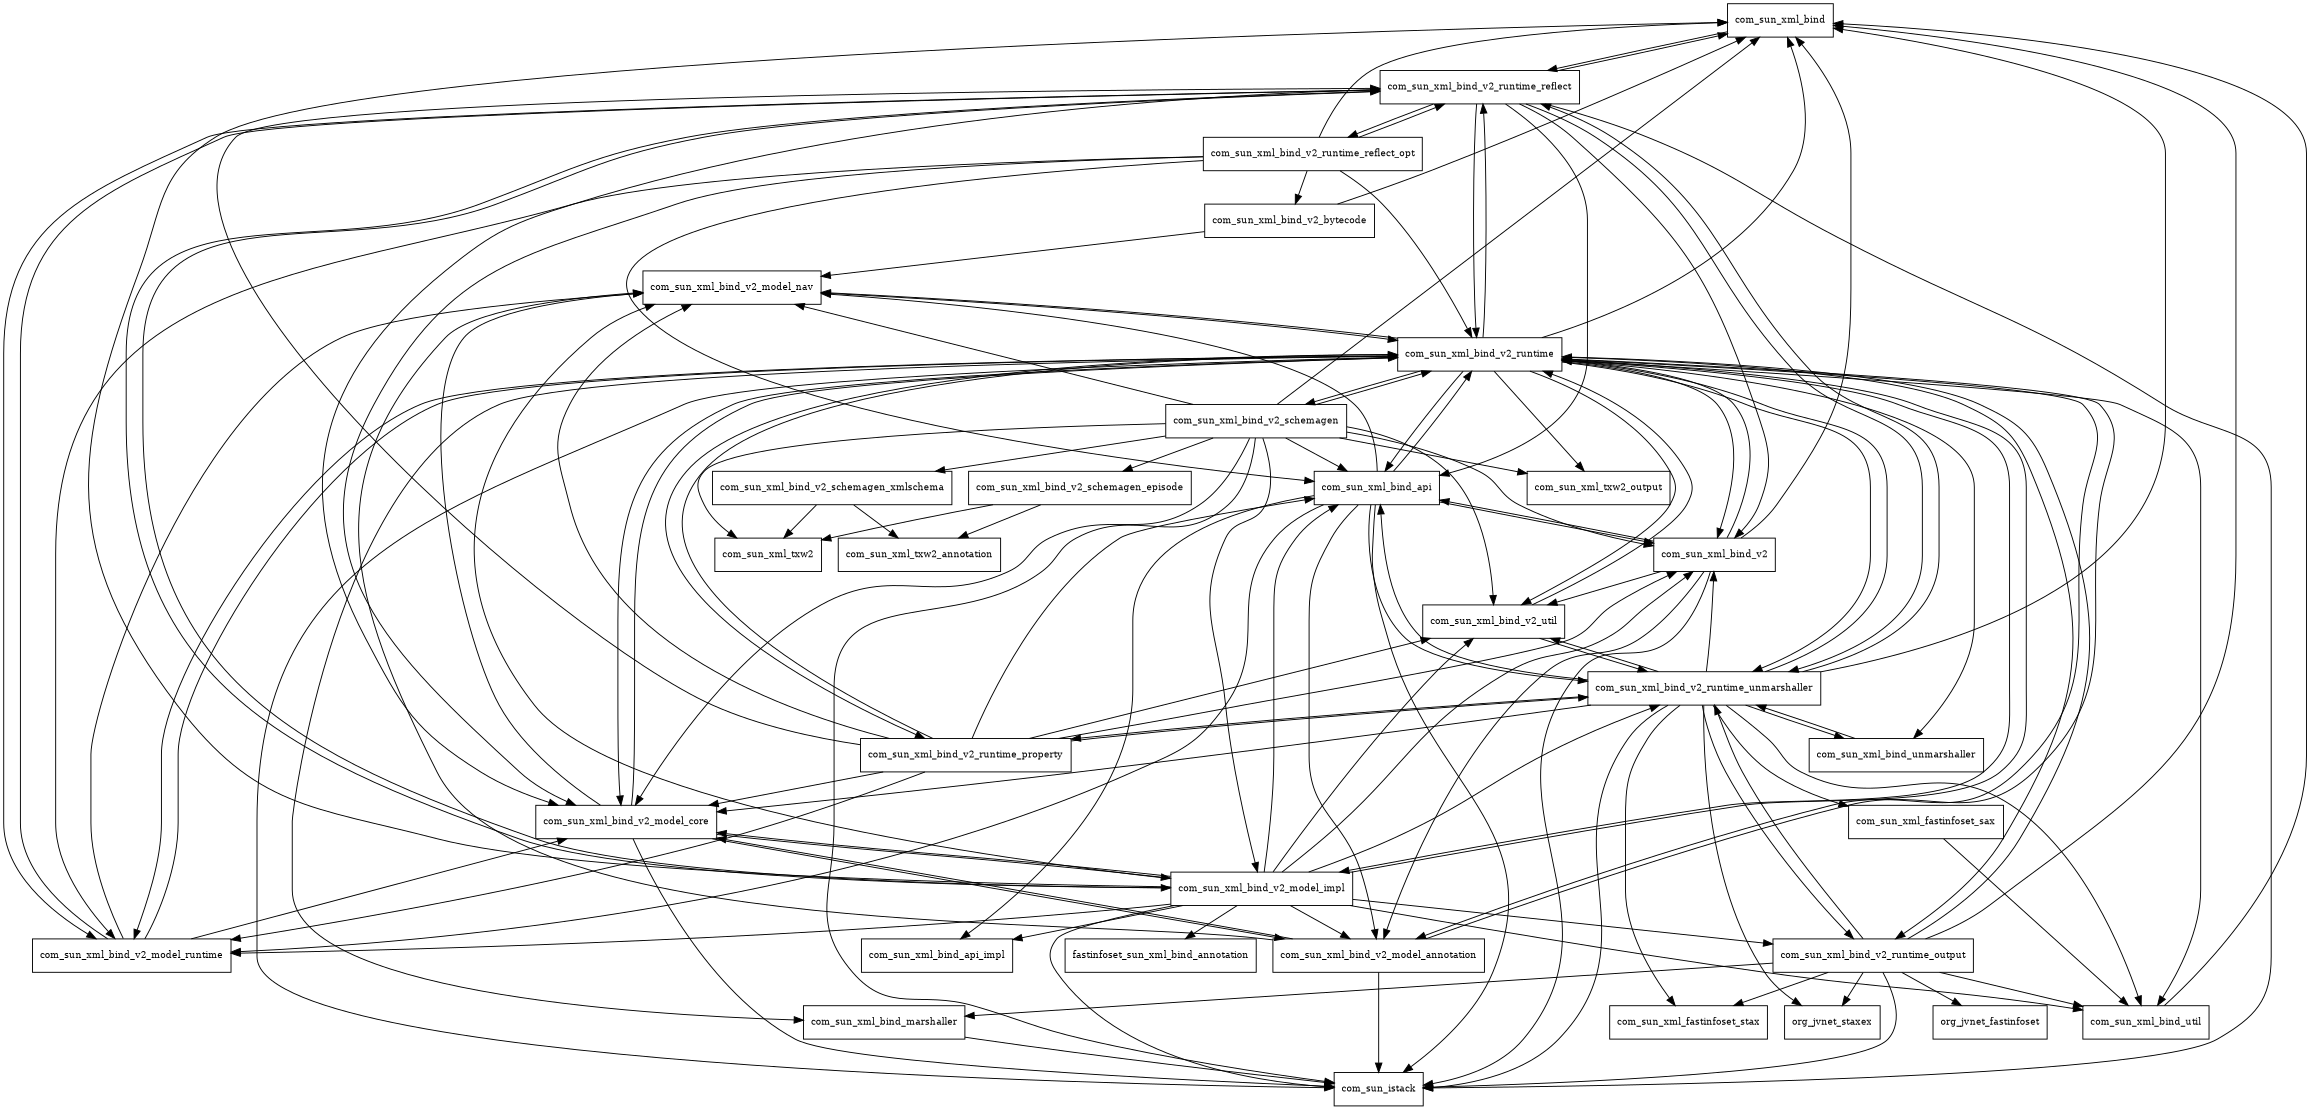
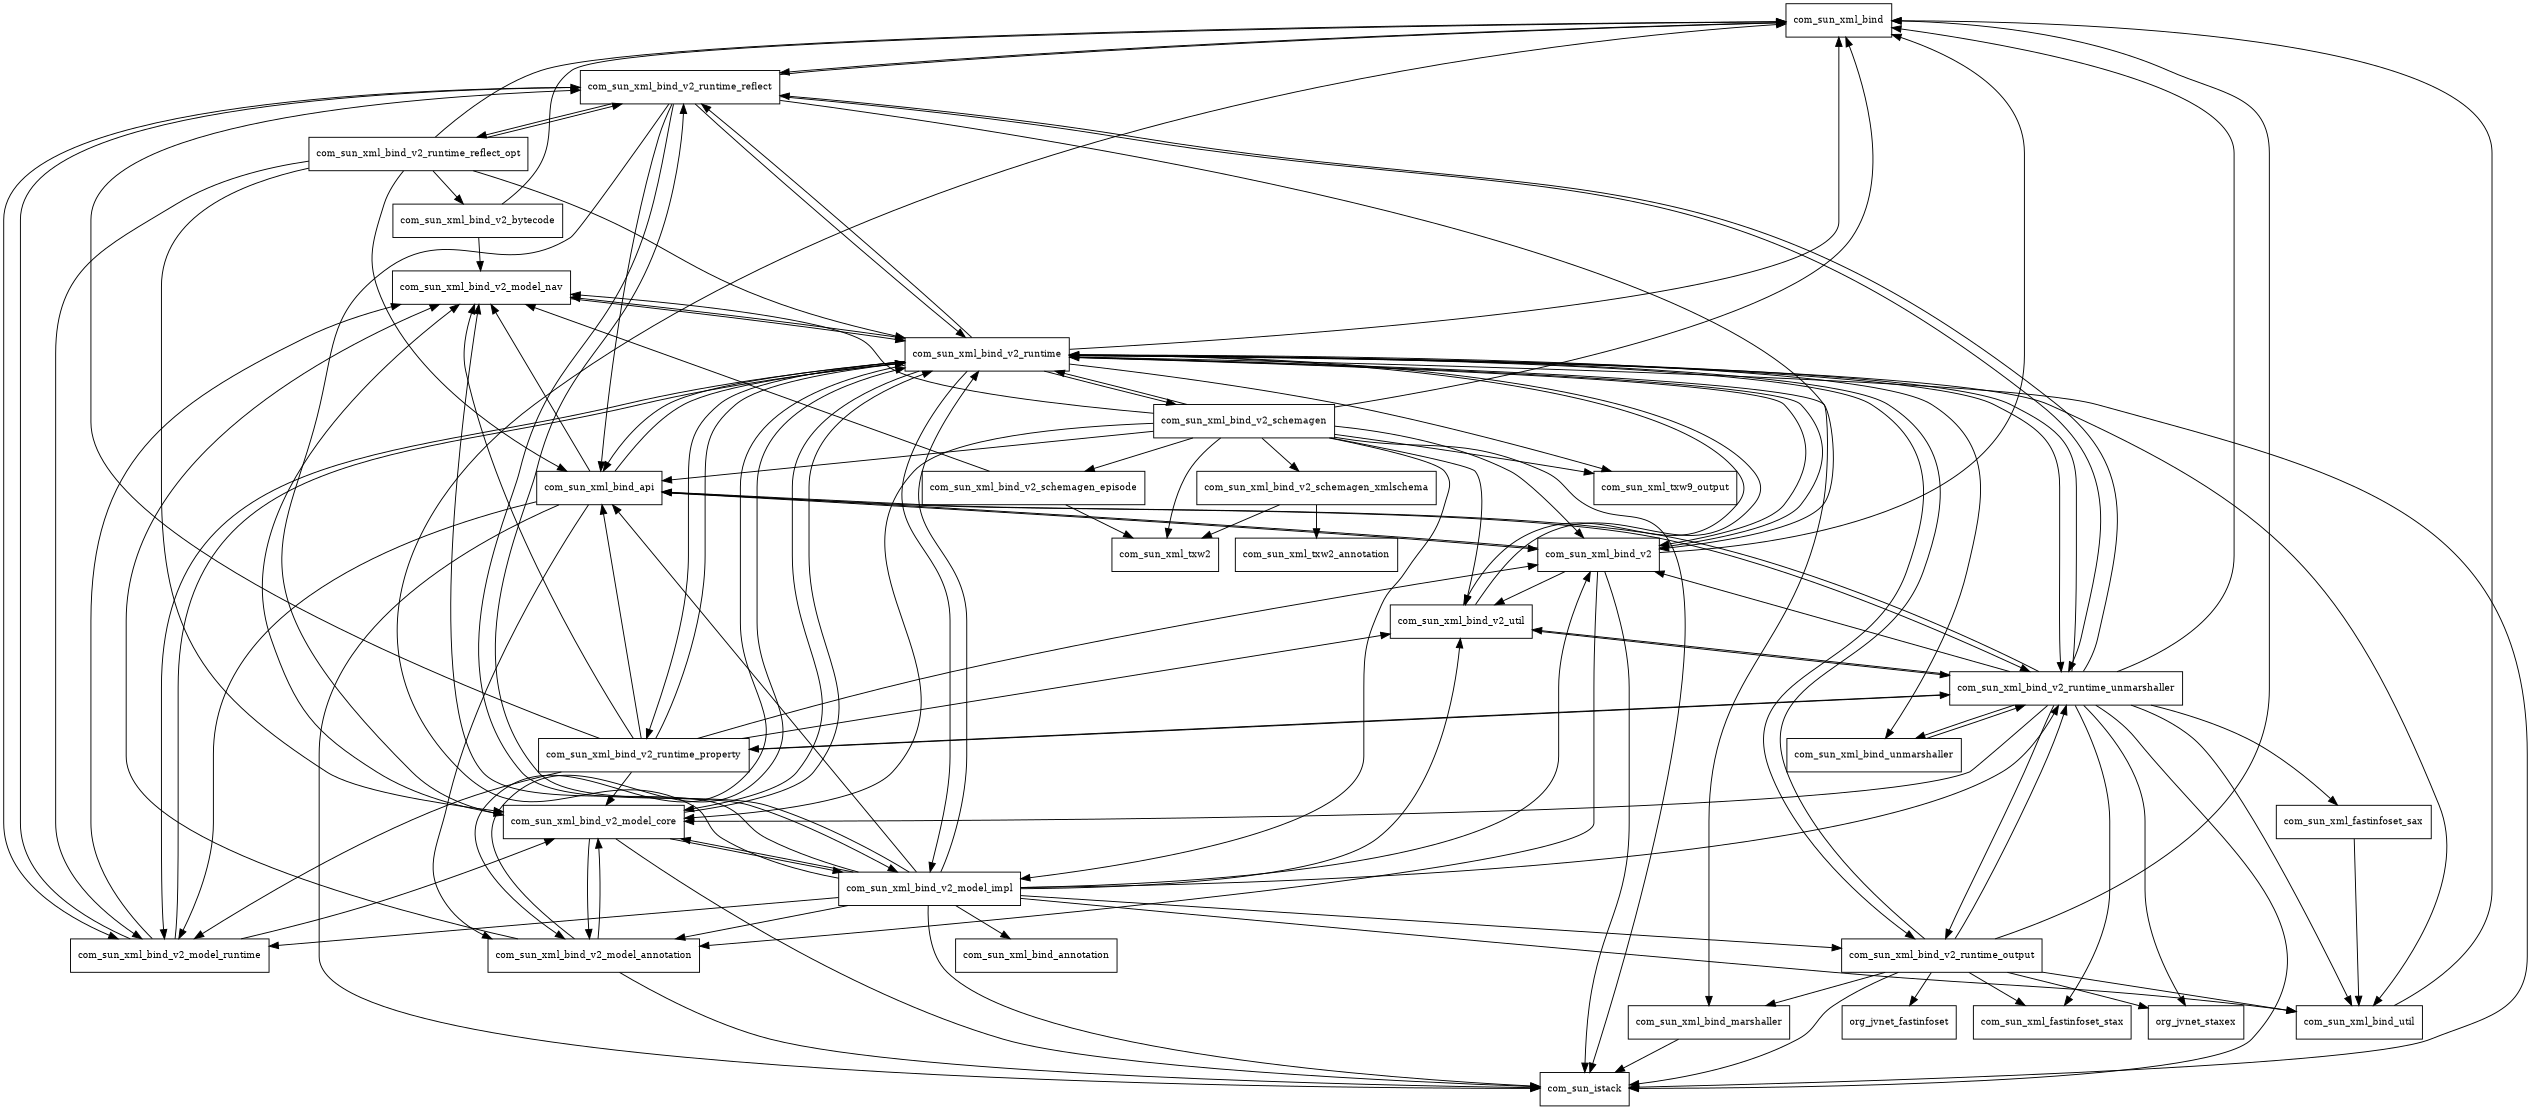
(1599, 488) -> (1665, 488)
(1004, 520) -> (773, 394)
(2271, 750) -> none
(937, 956) -> none
(1161, 956) -> (1036, 956)
